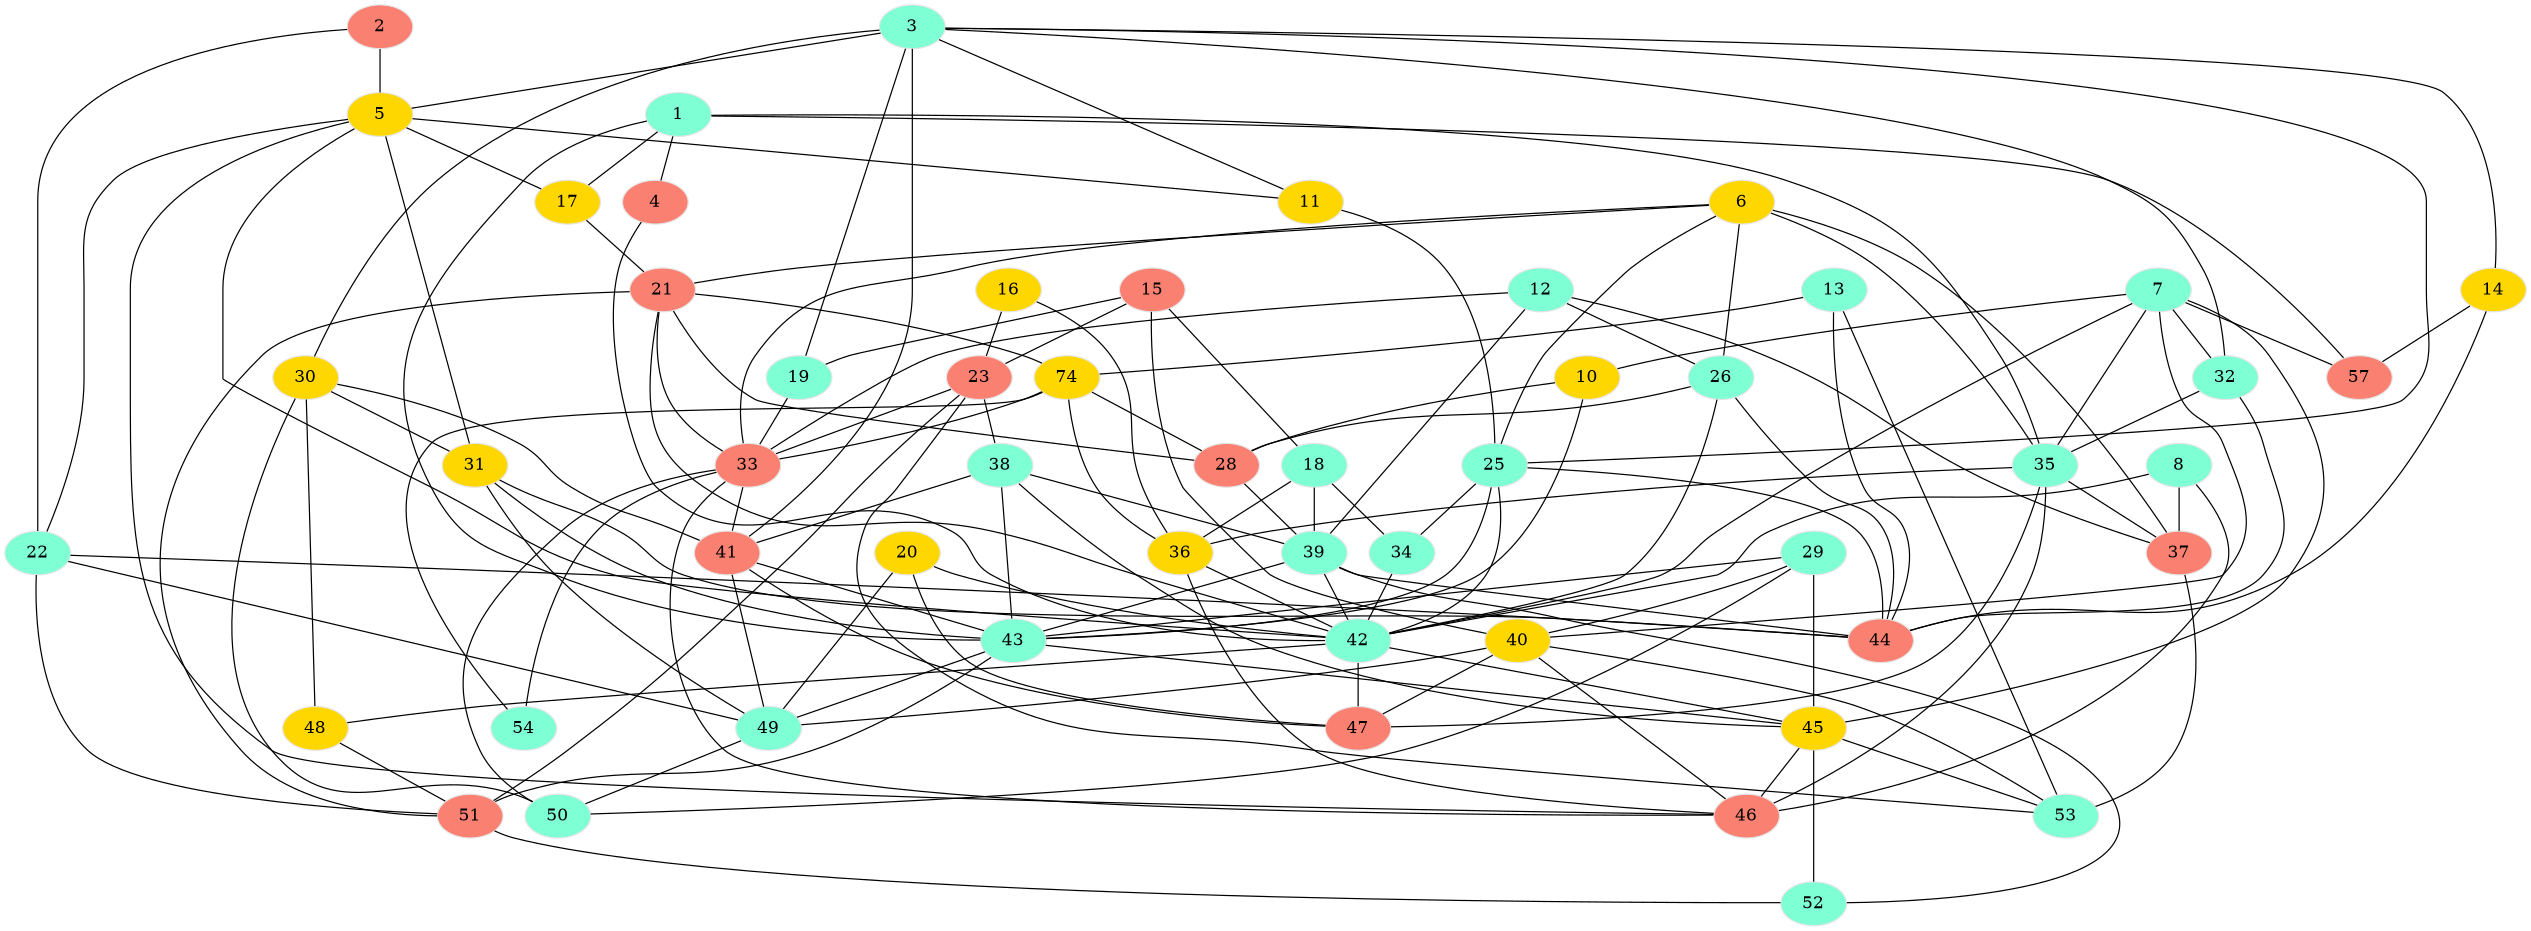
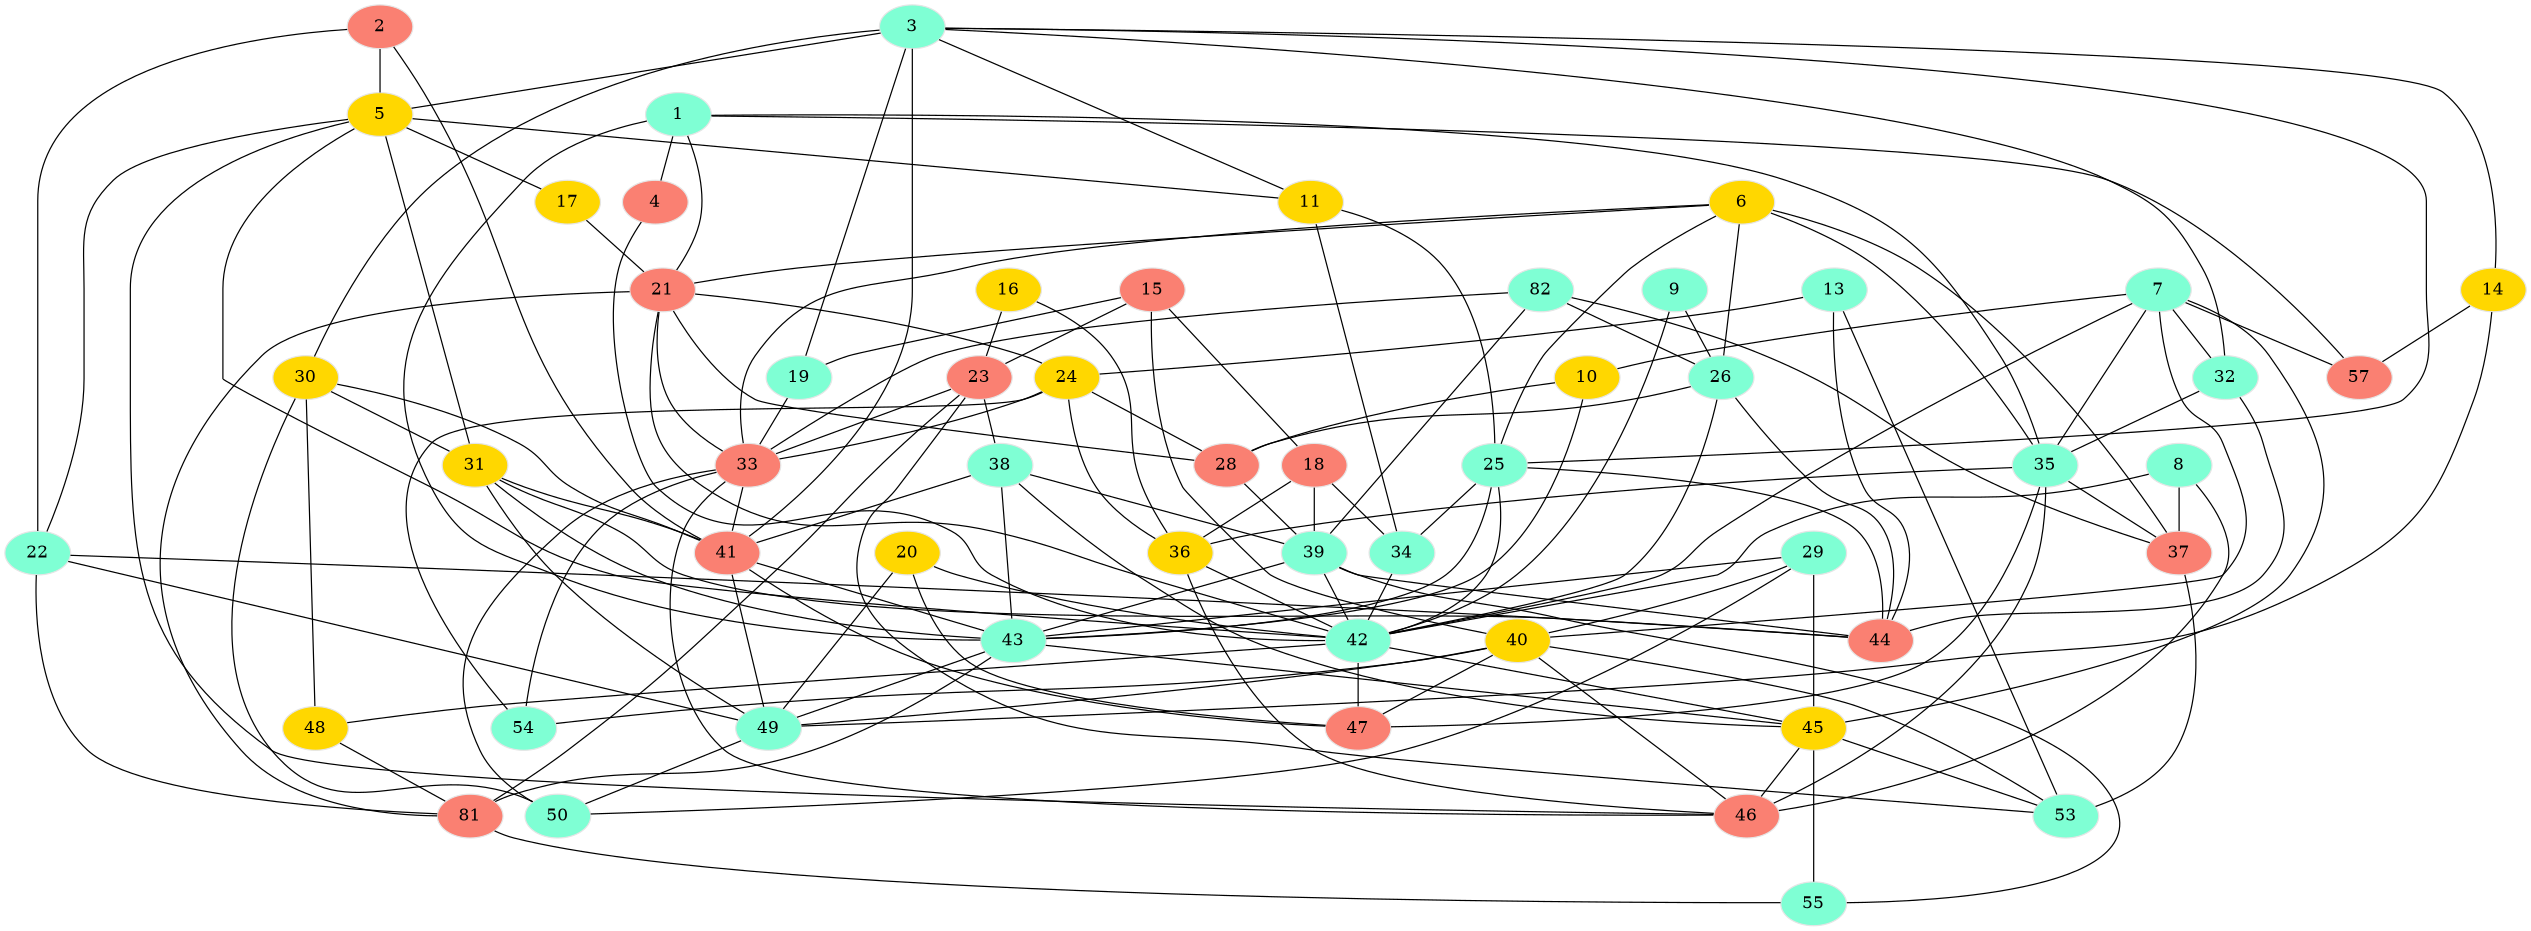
(623, 158) -> (702, 205)
(1541, 290) -> (1541, 290)
none -> (1675, 290)
none -> (521, 313)
(1067, 378) -> (1067, 378)
none -> (1356, 378)
(1314, 465) -> (1314, 465)
none -> (581, 504)
(2266, 586) -> (1782, 677)
none -> (999, 691)
(470, 816) -> (470, 816)
(1814, 904) -> (1814, 904)
